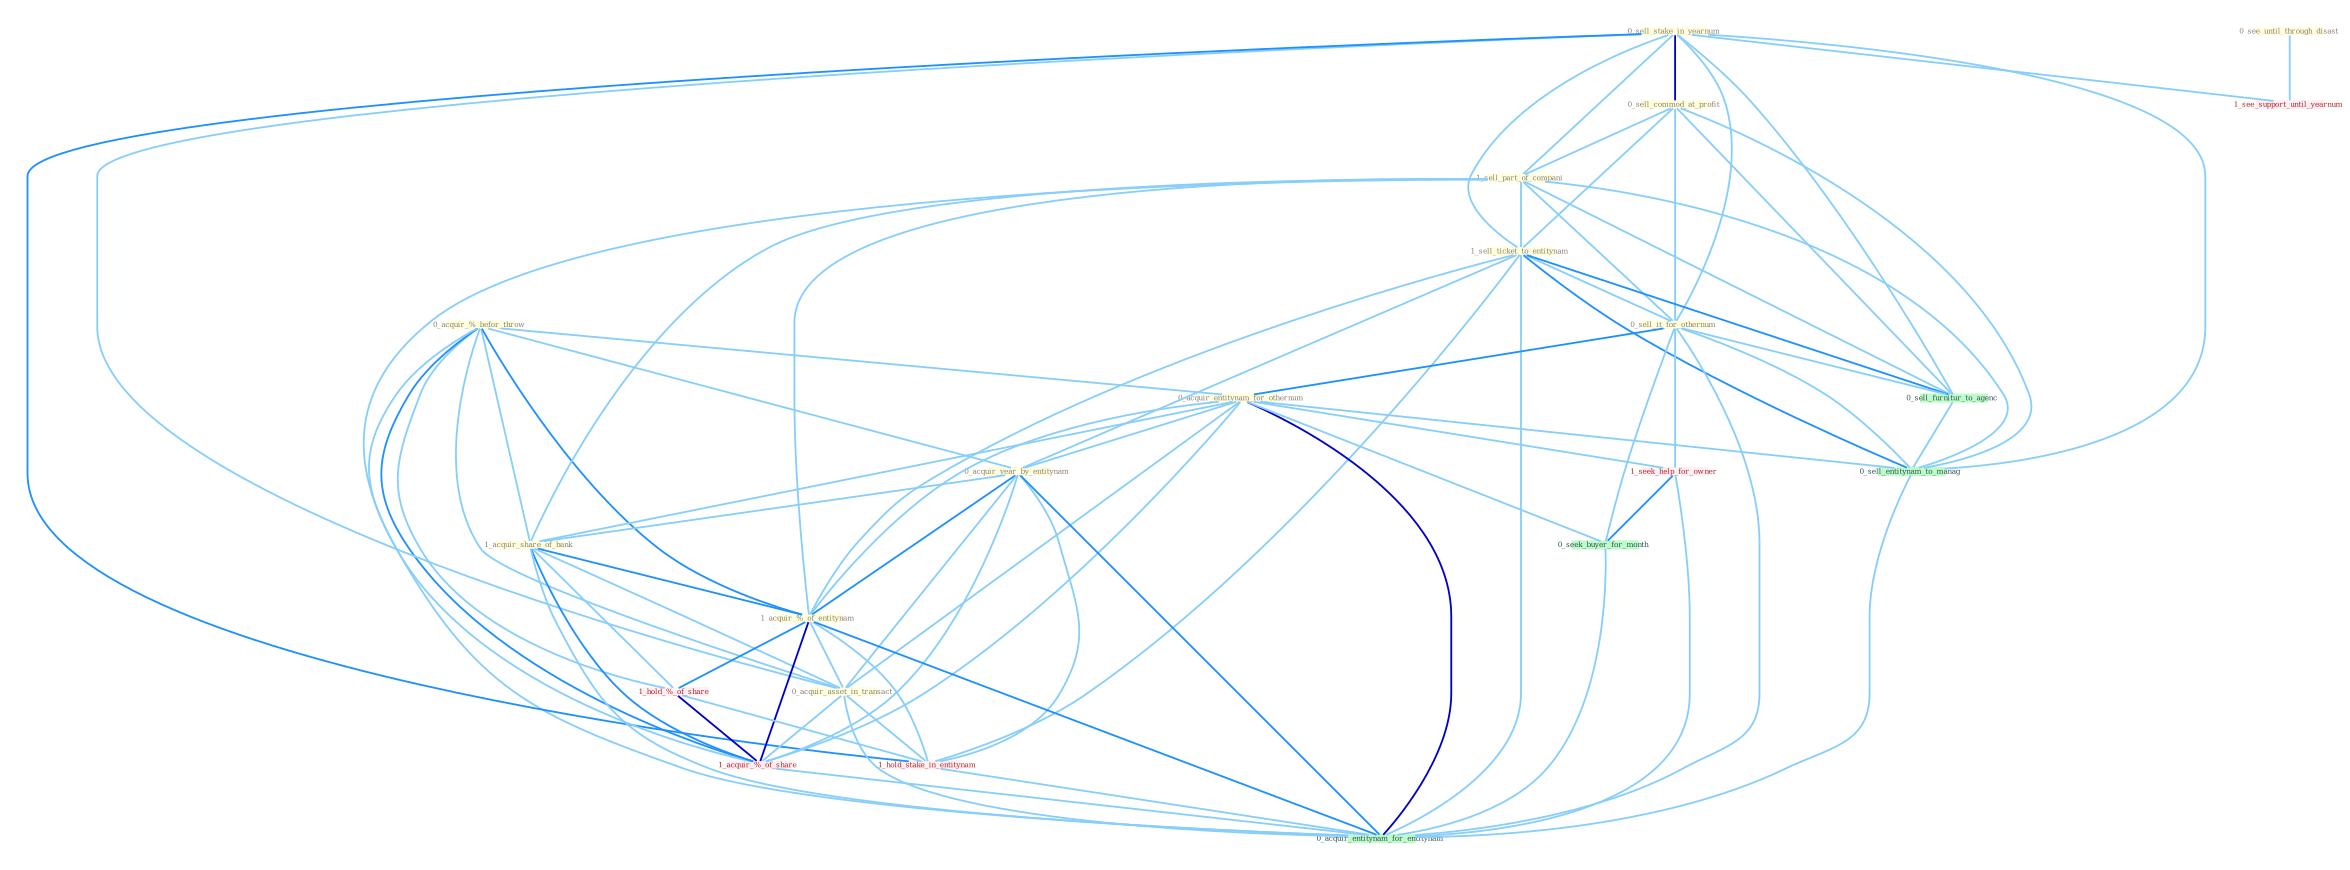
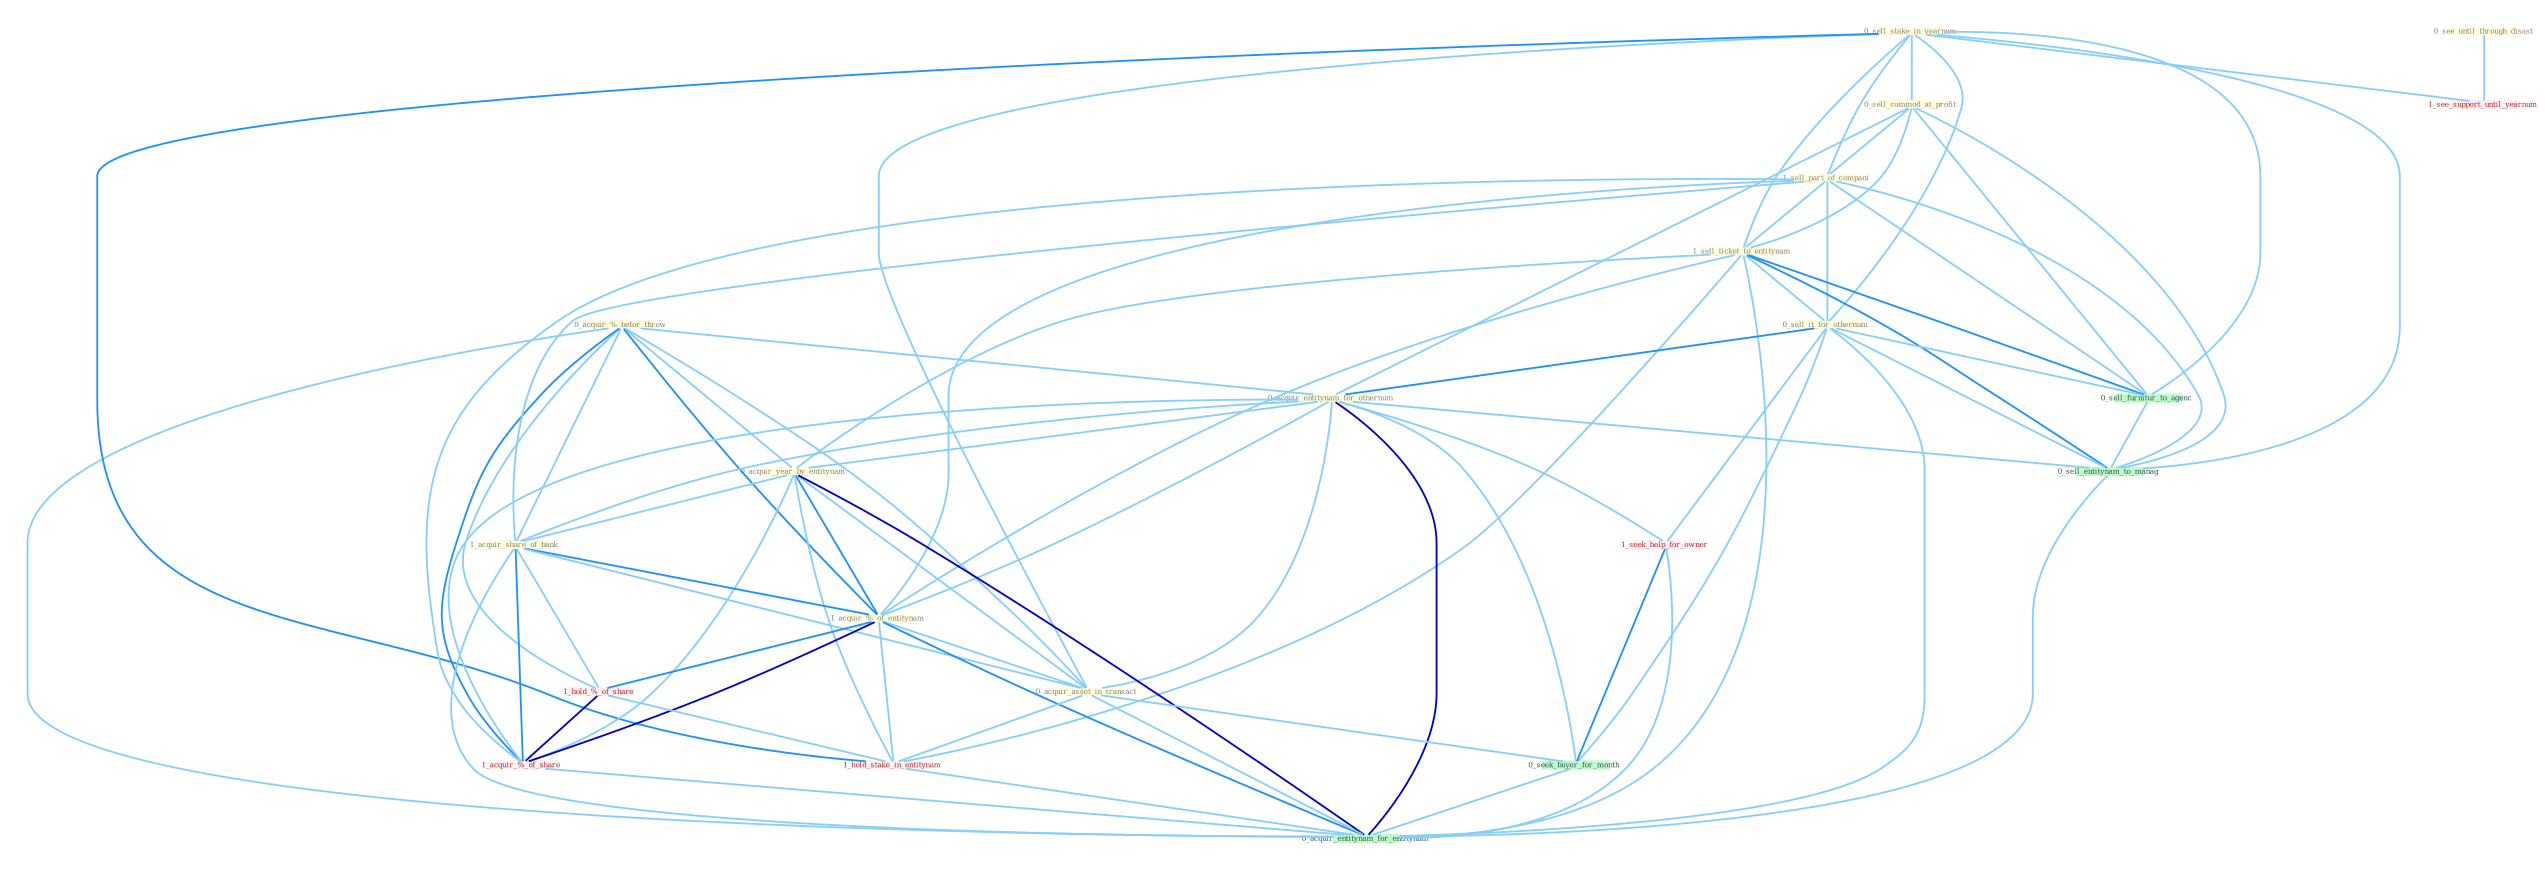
(1675, 68) -> (1912, 68)
(1675, 215) -> (1636, 244)
(1200, 655) -> (1086, 647)
(814, 719) -> (1332, 728)
